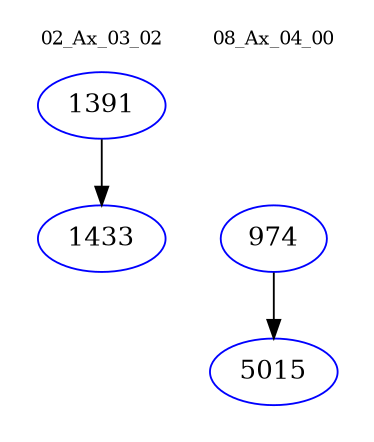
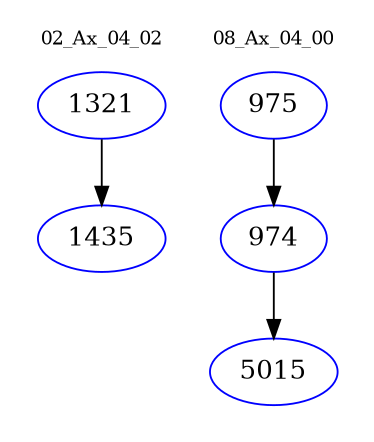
(102, 40) -> (102, 40)
(102, 105) -> (102, 105)
none -> (274, 105)
(102, 239) -> (102, 239)
